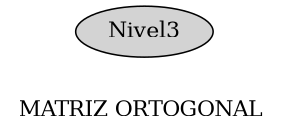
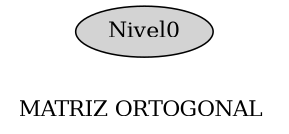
(144, 32) -> (144, 32)
